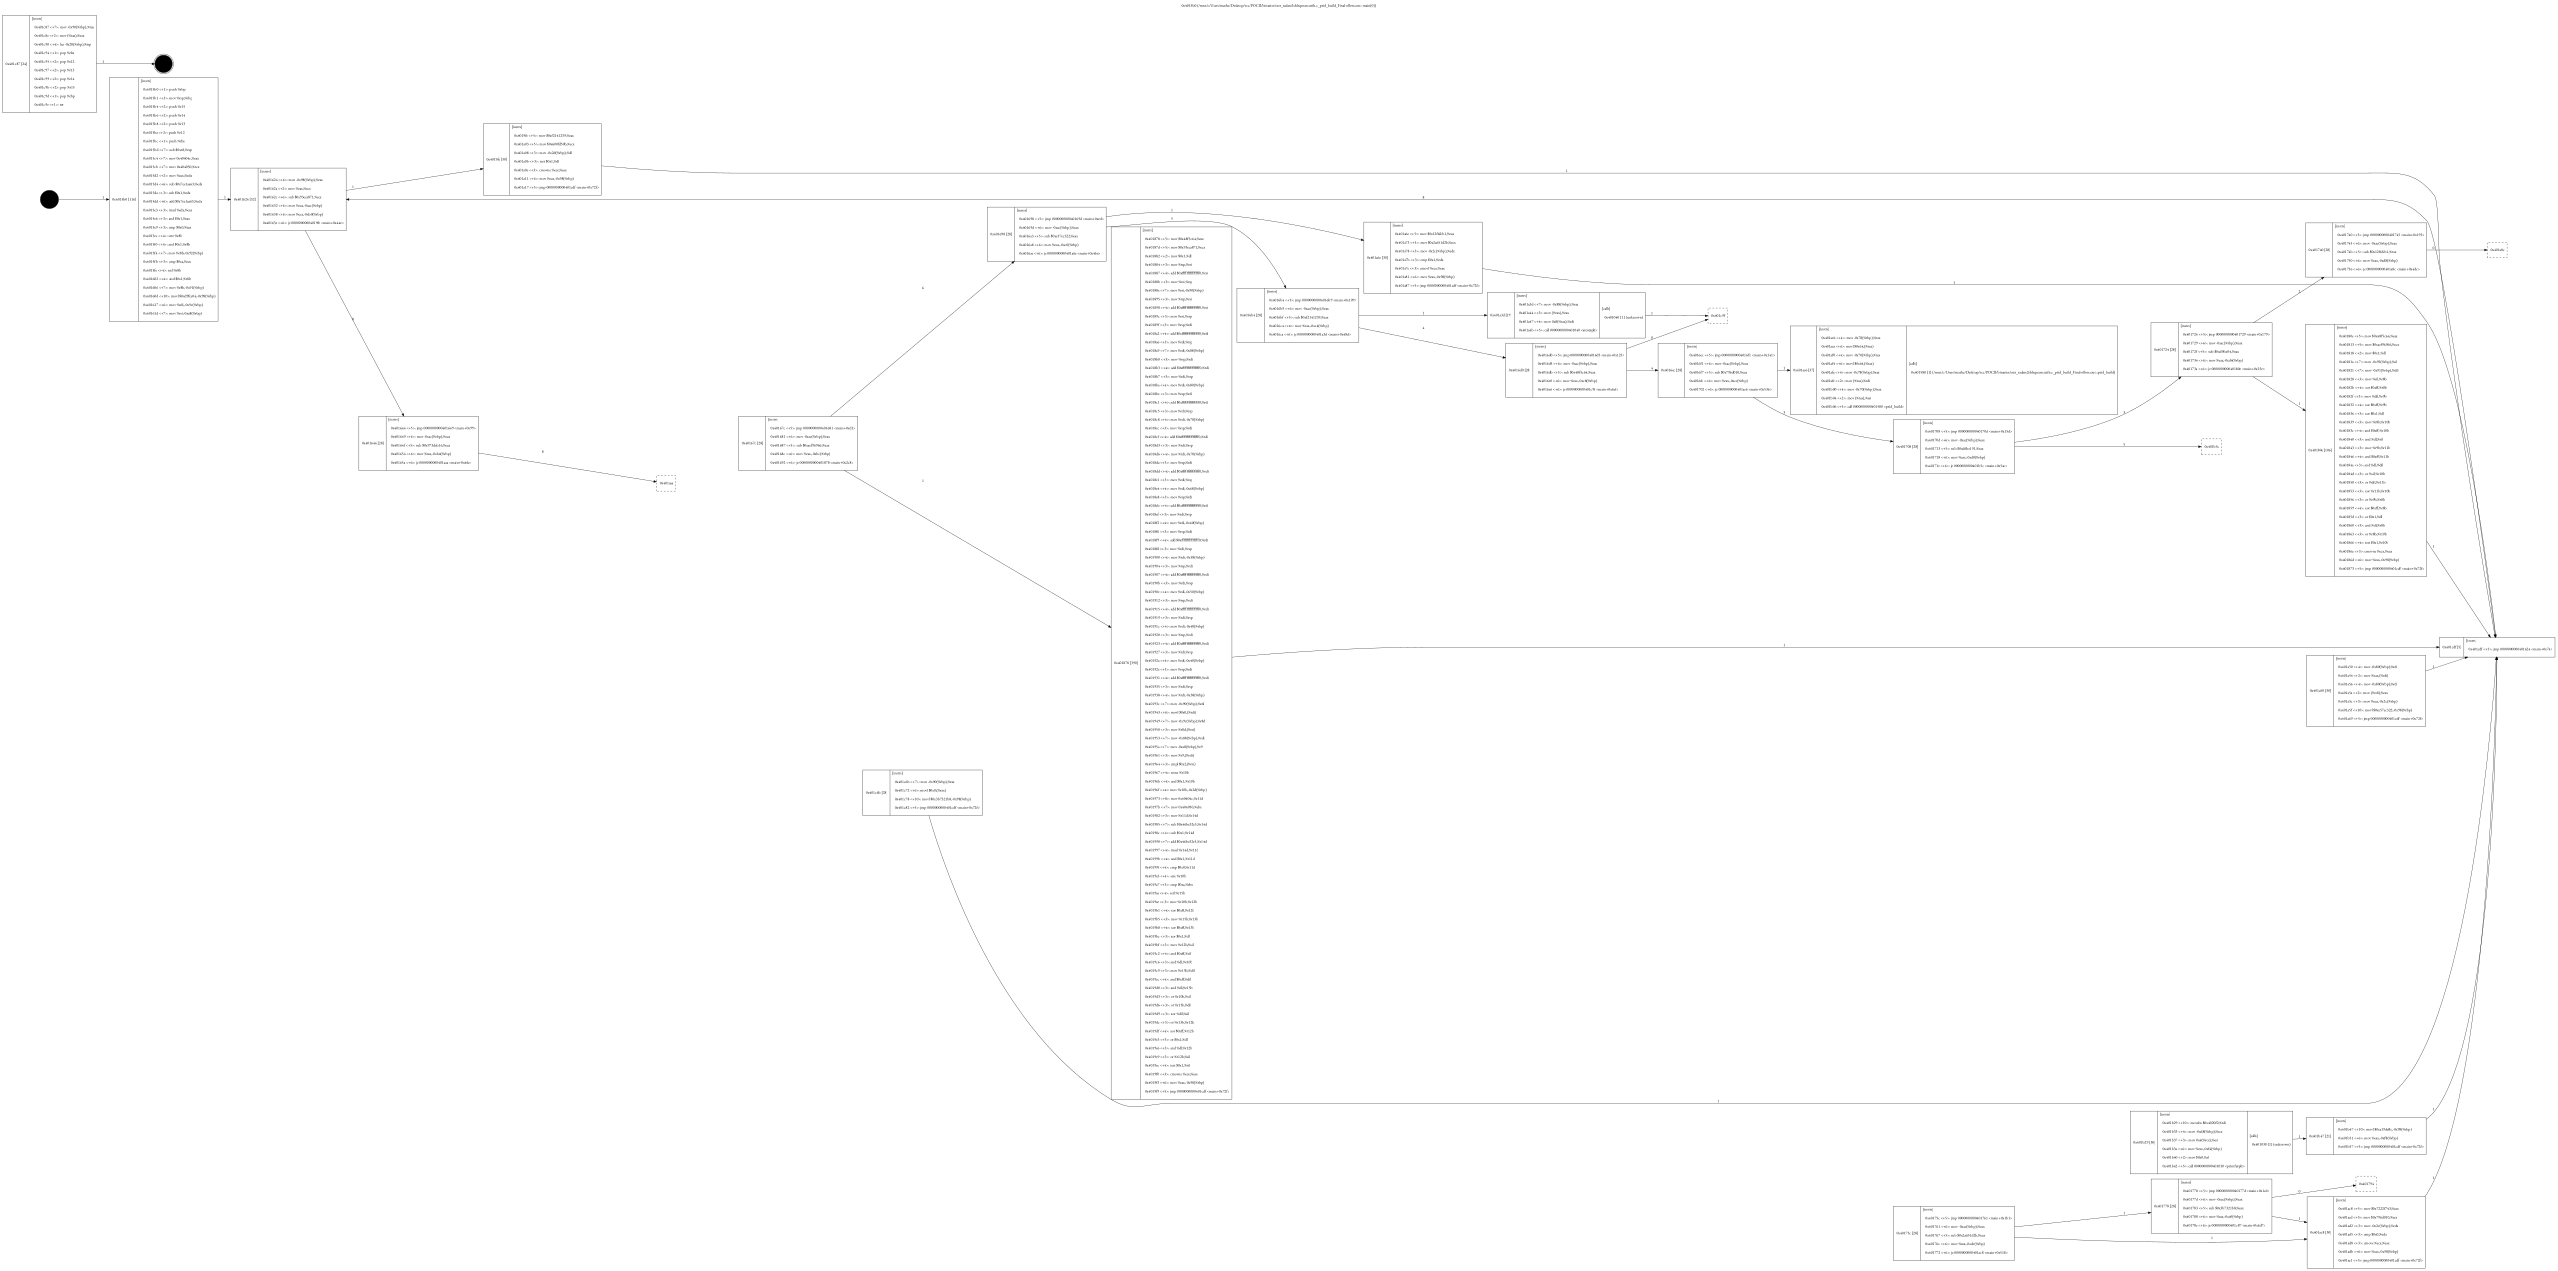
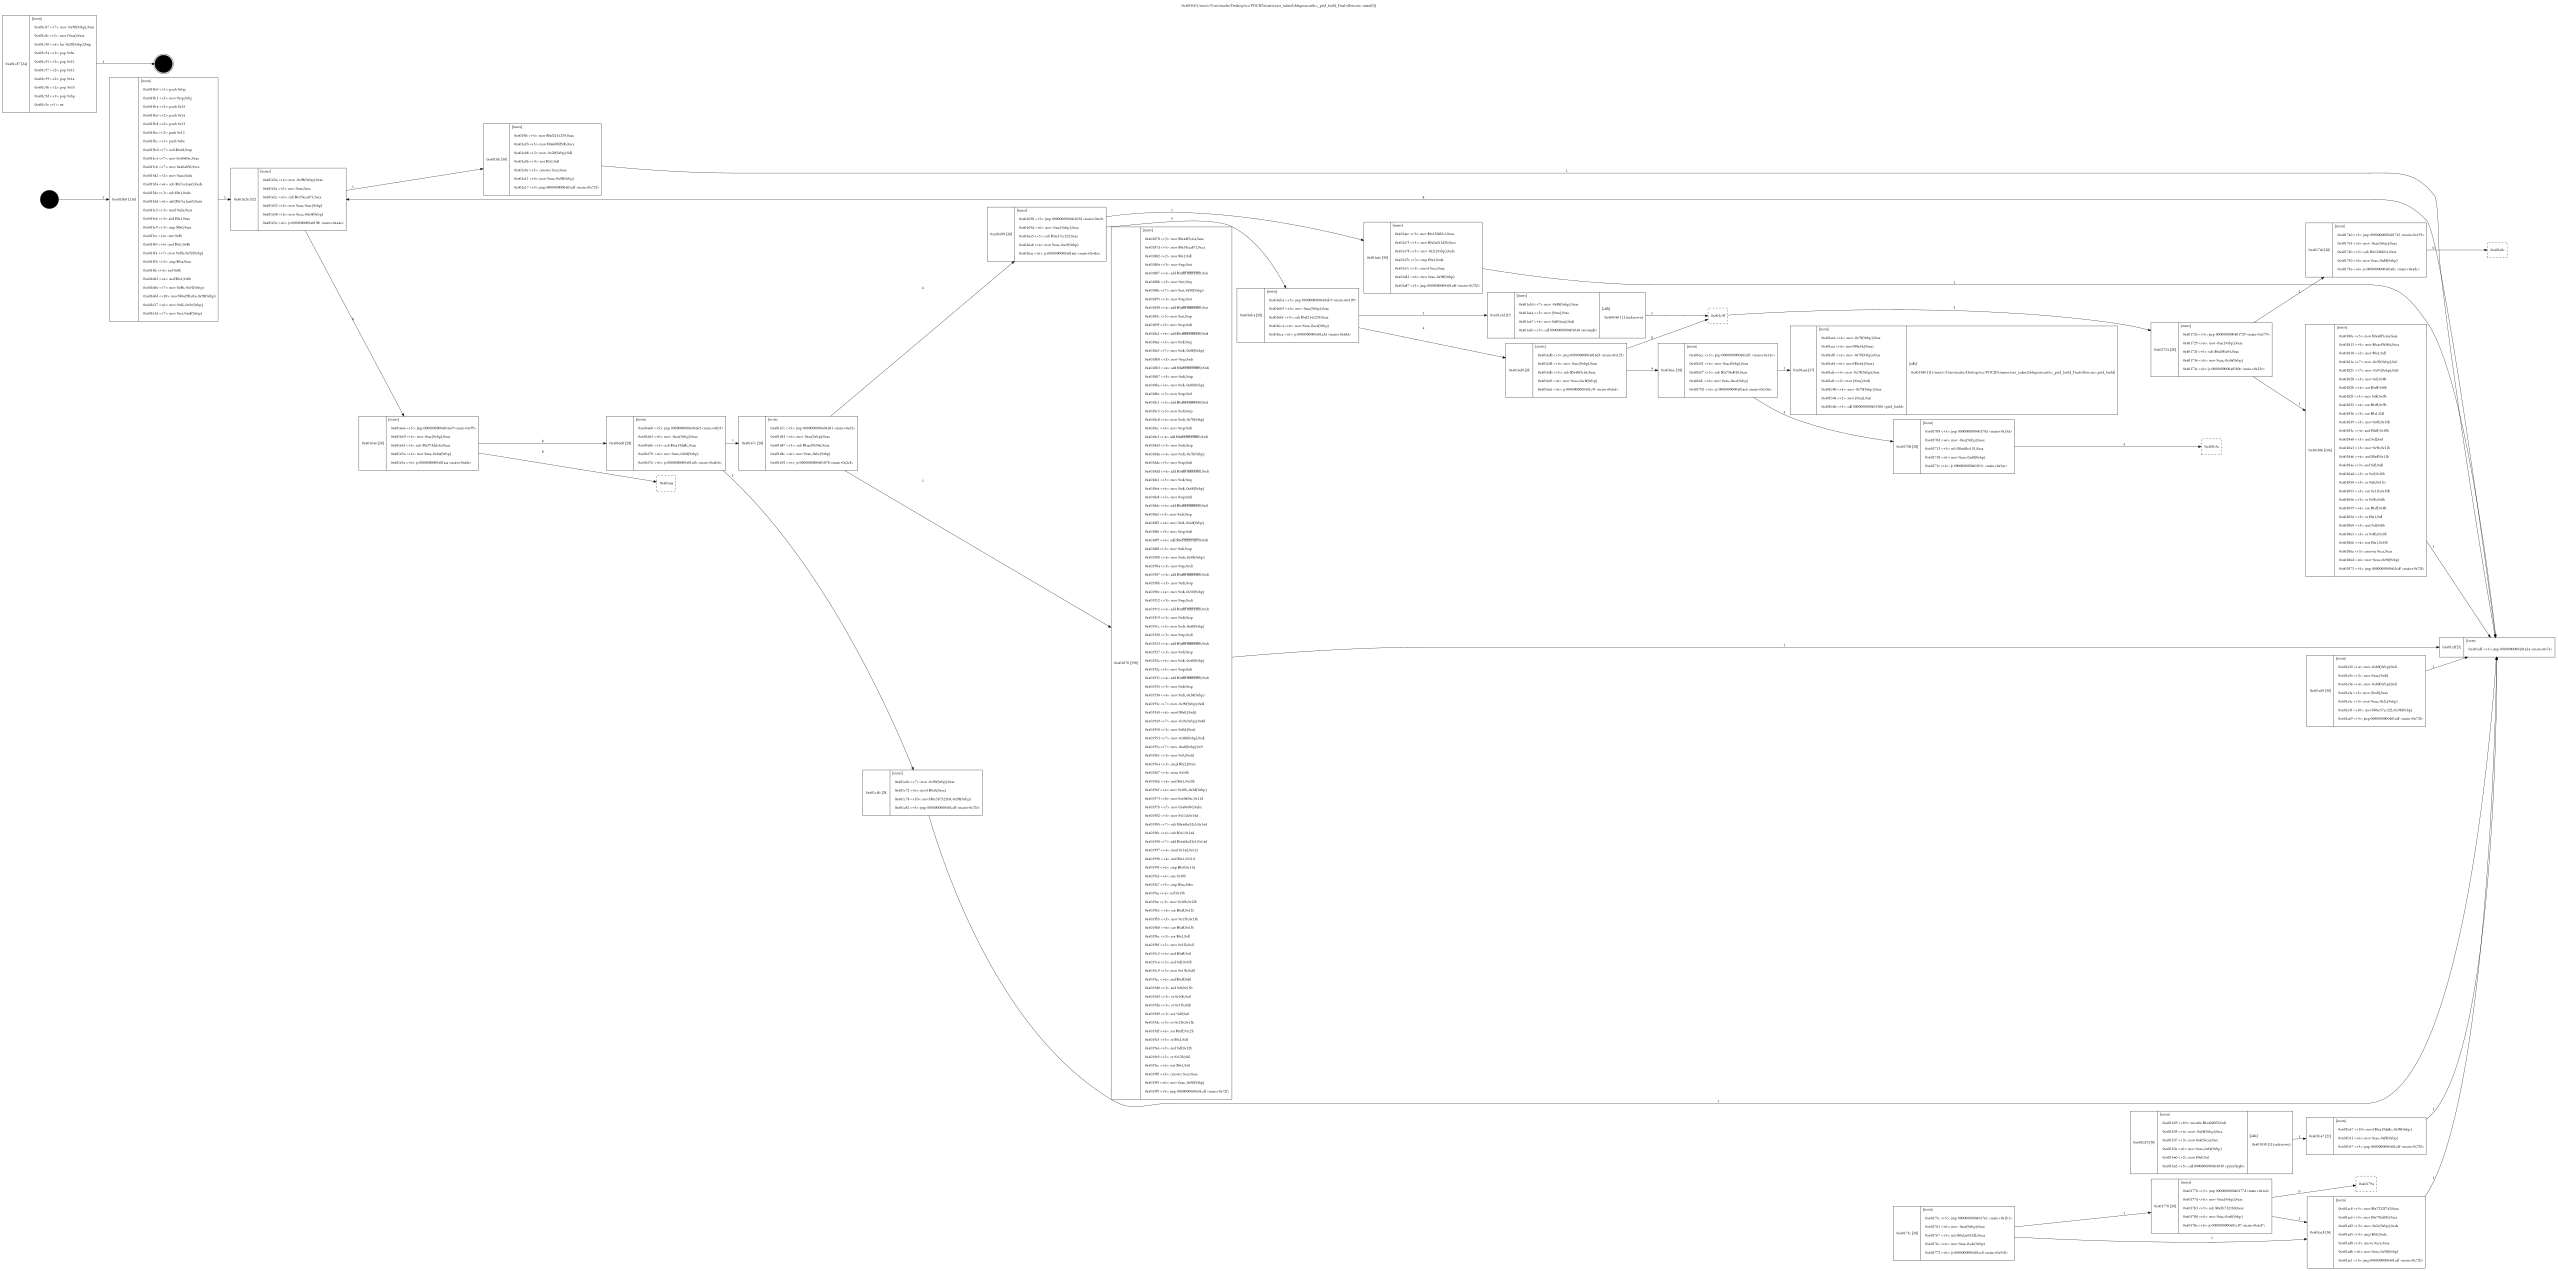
(2102, 423) -> (1938, 310)
none -> (666, 443)
